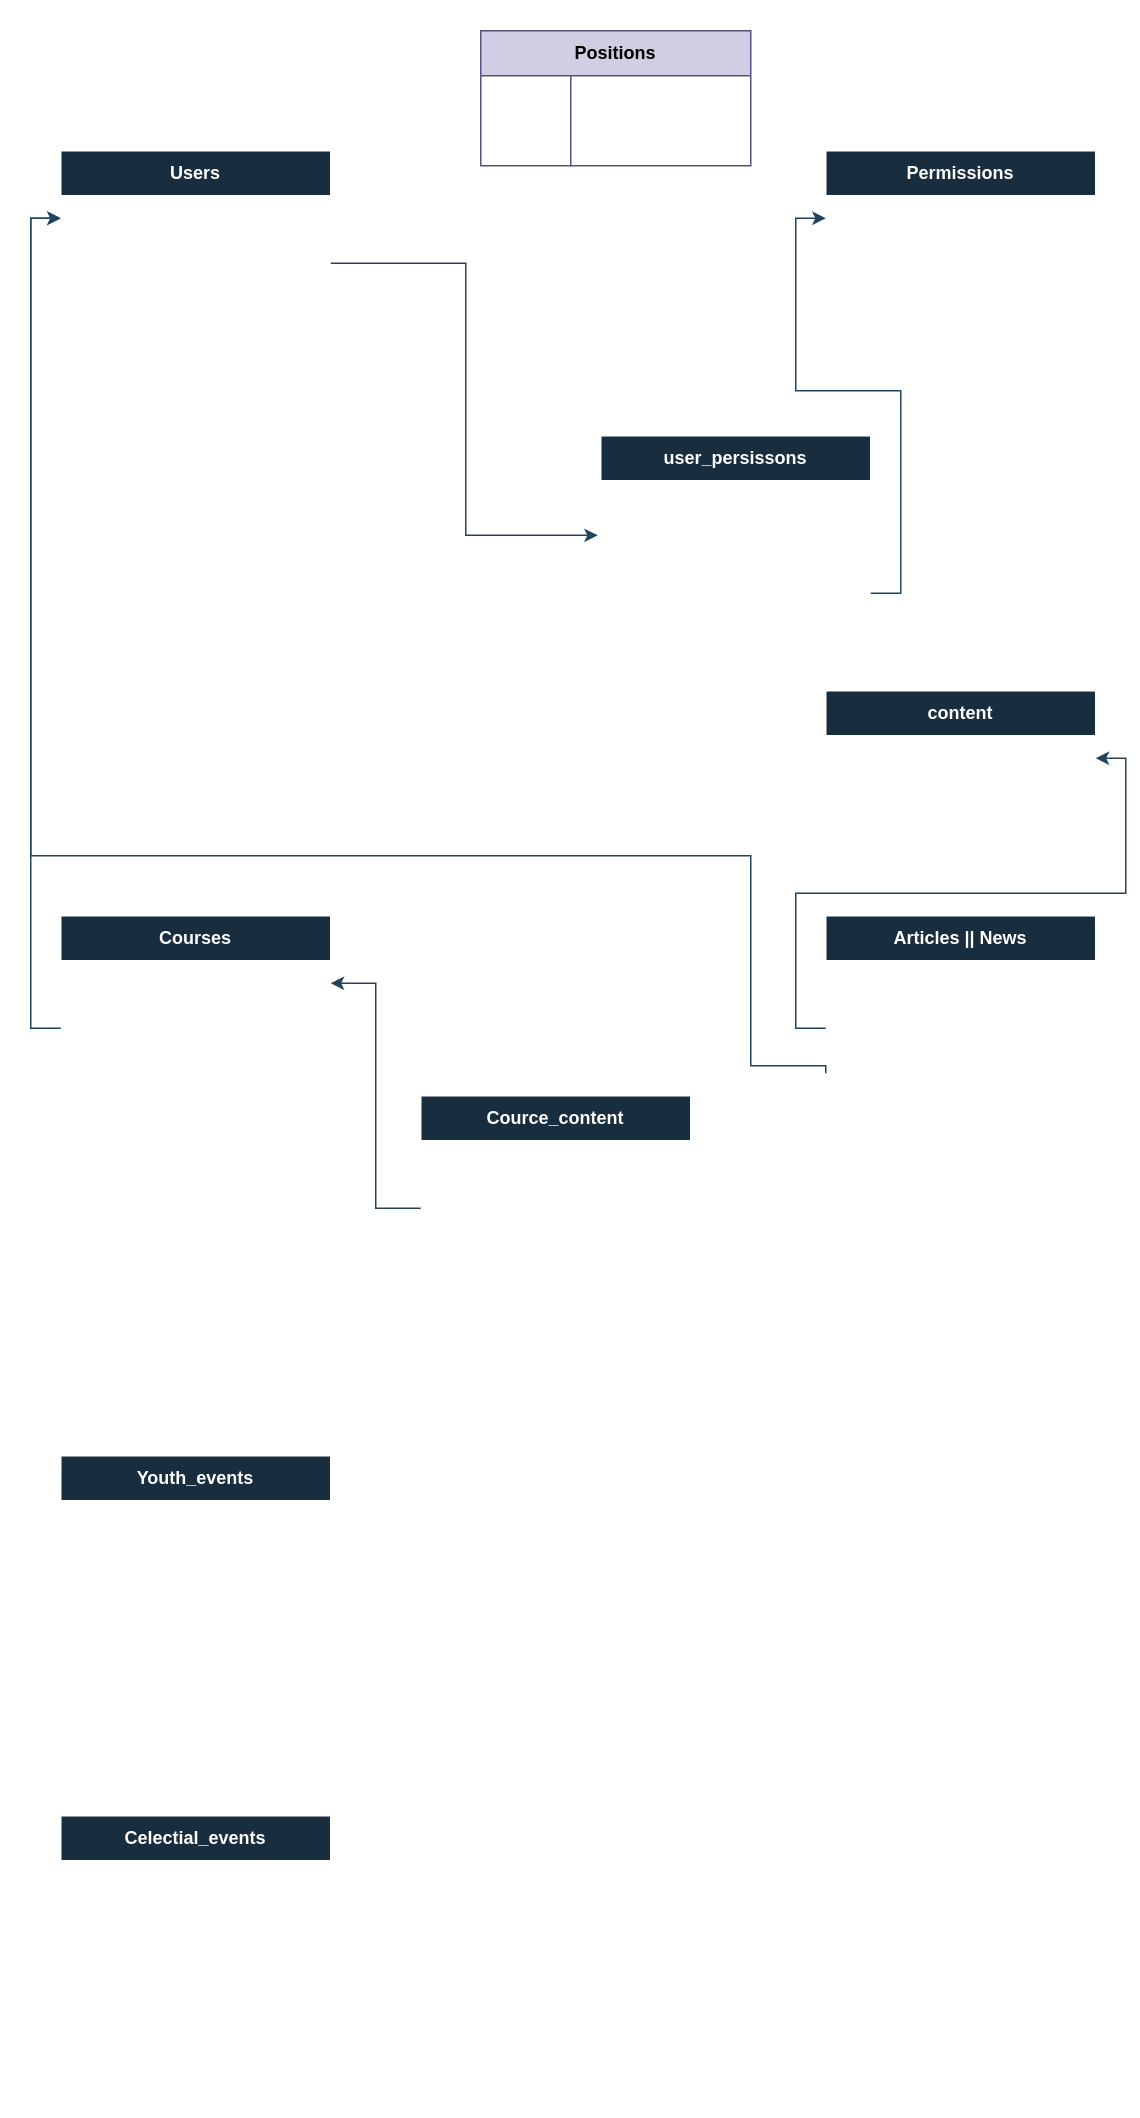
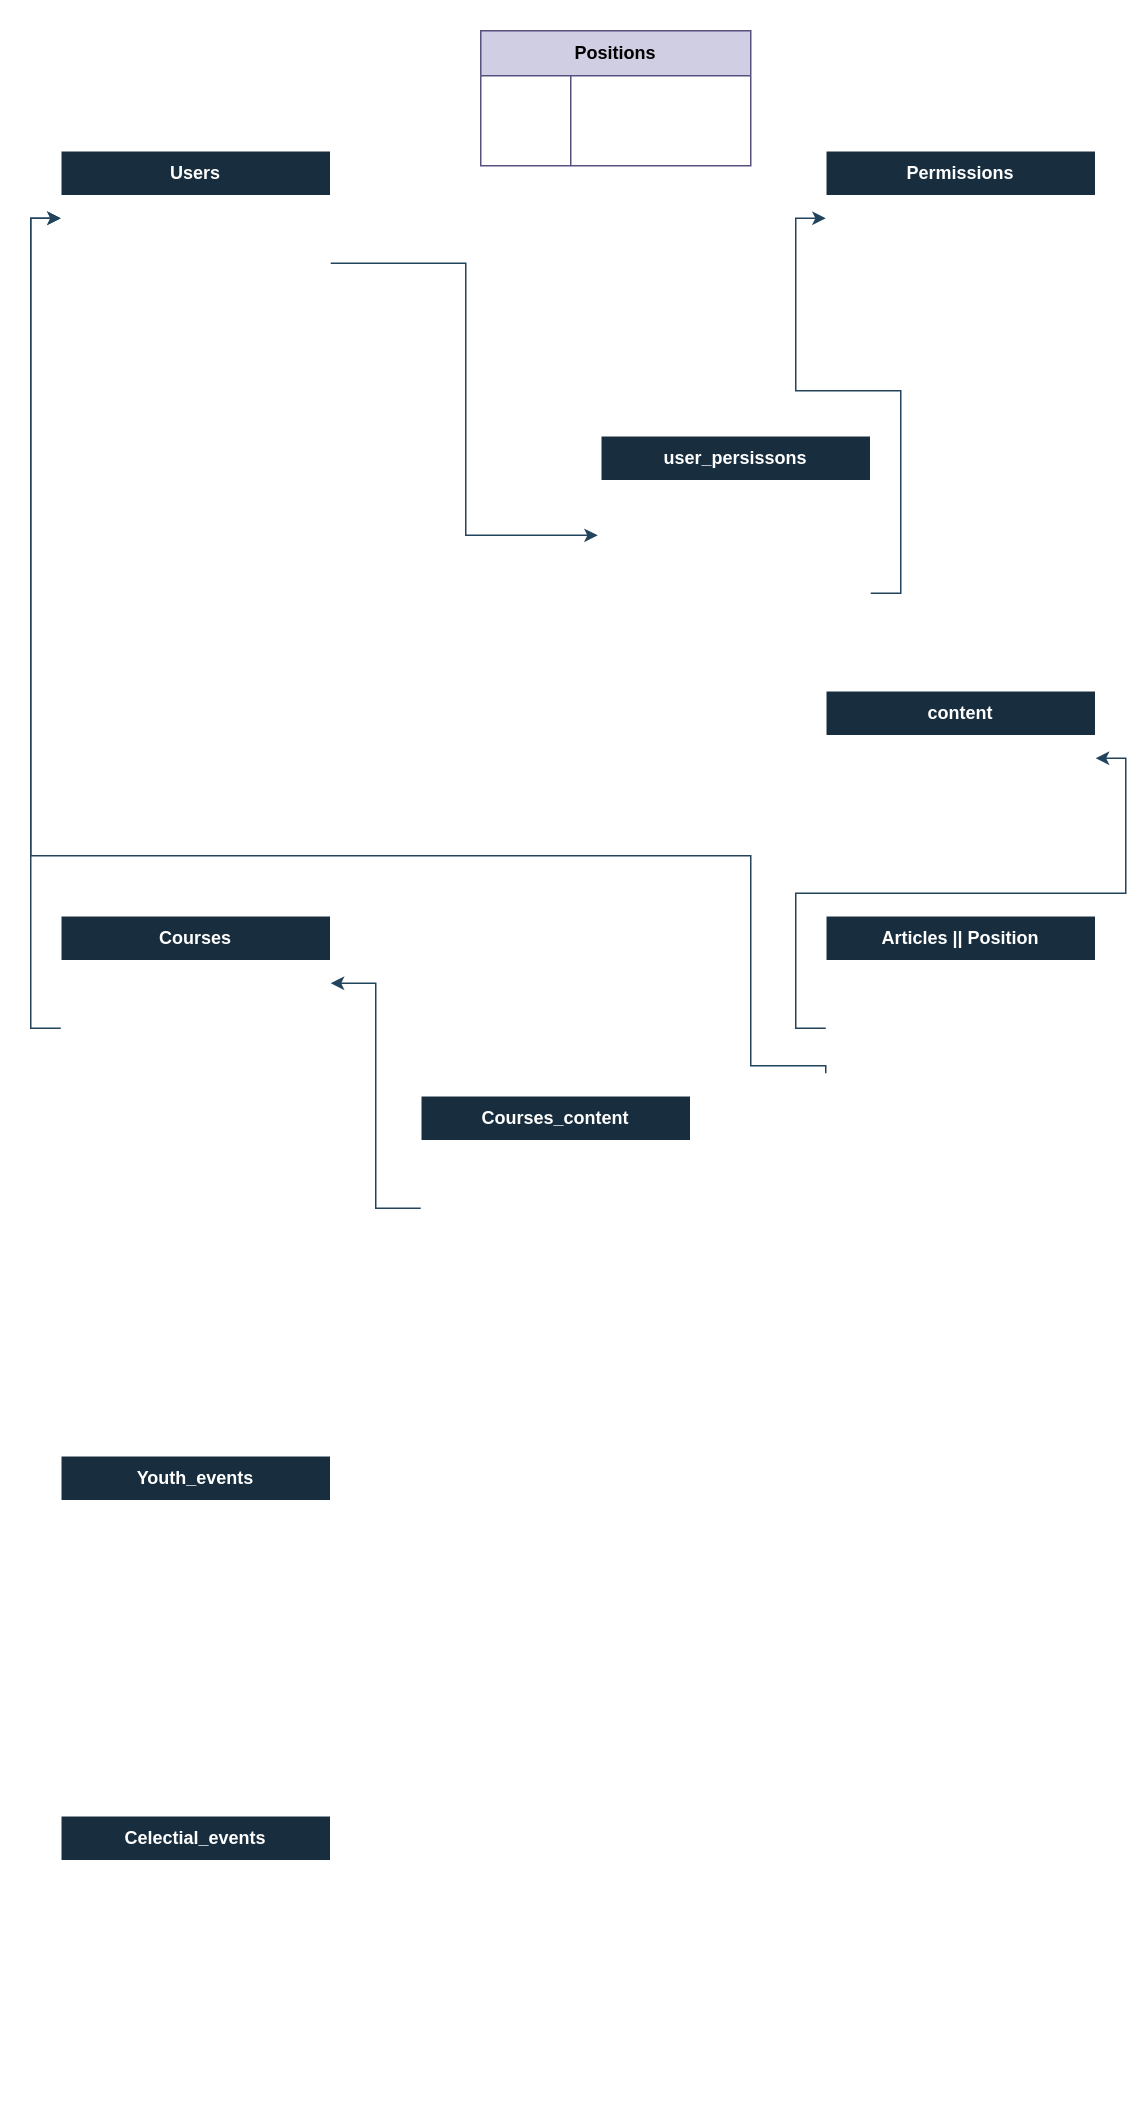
(961, 938) -> (961, 938)
(556, 1118) -> (556, 1118)
